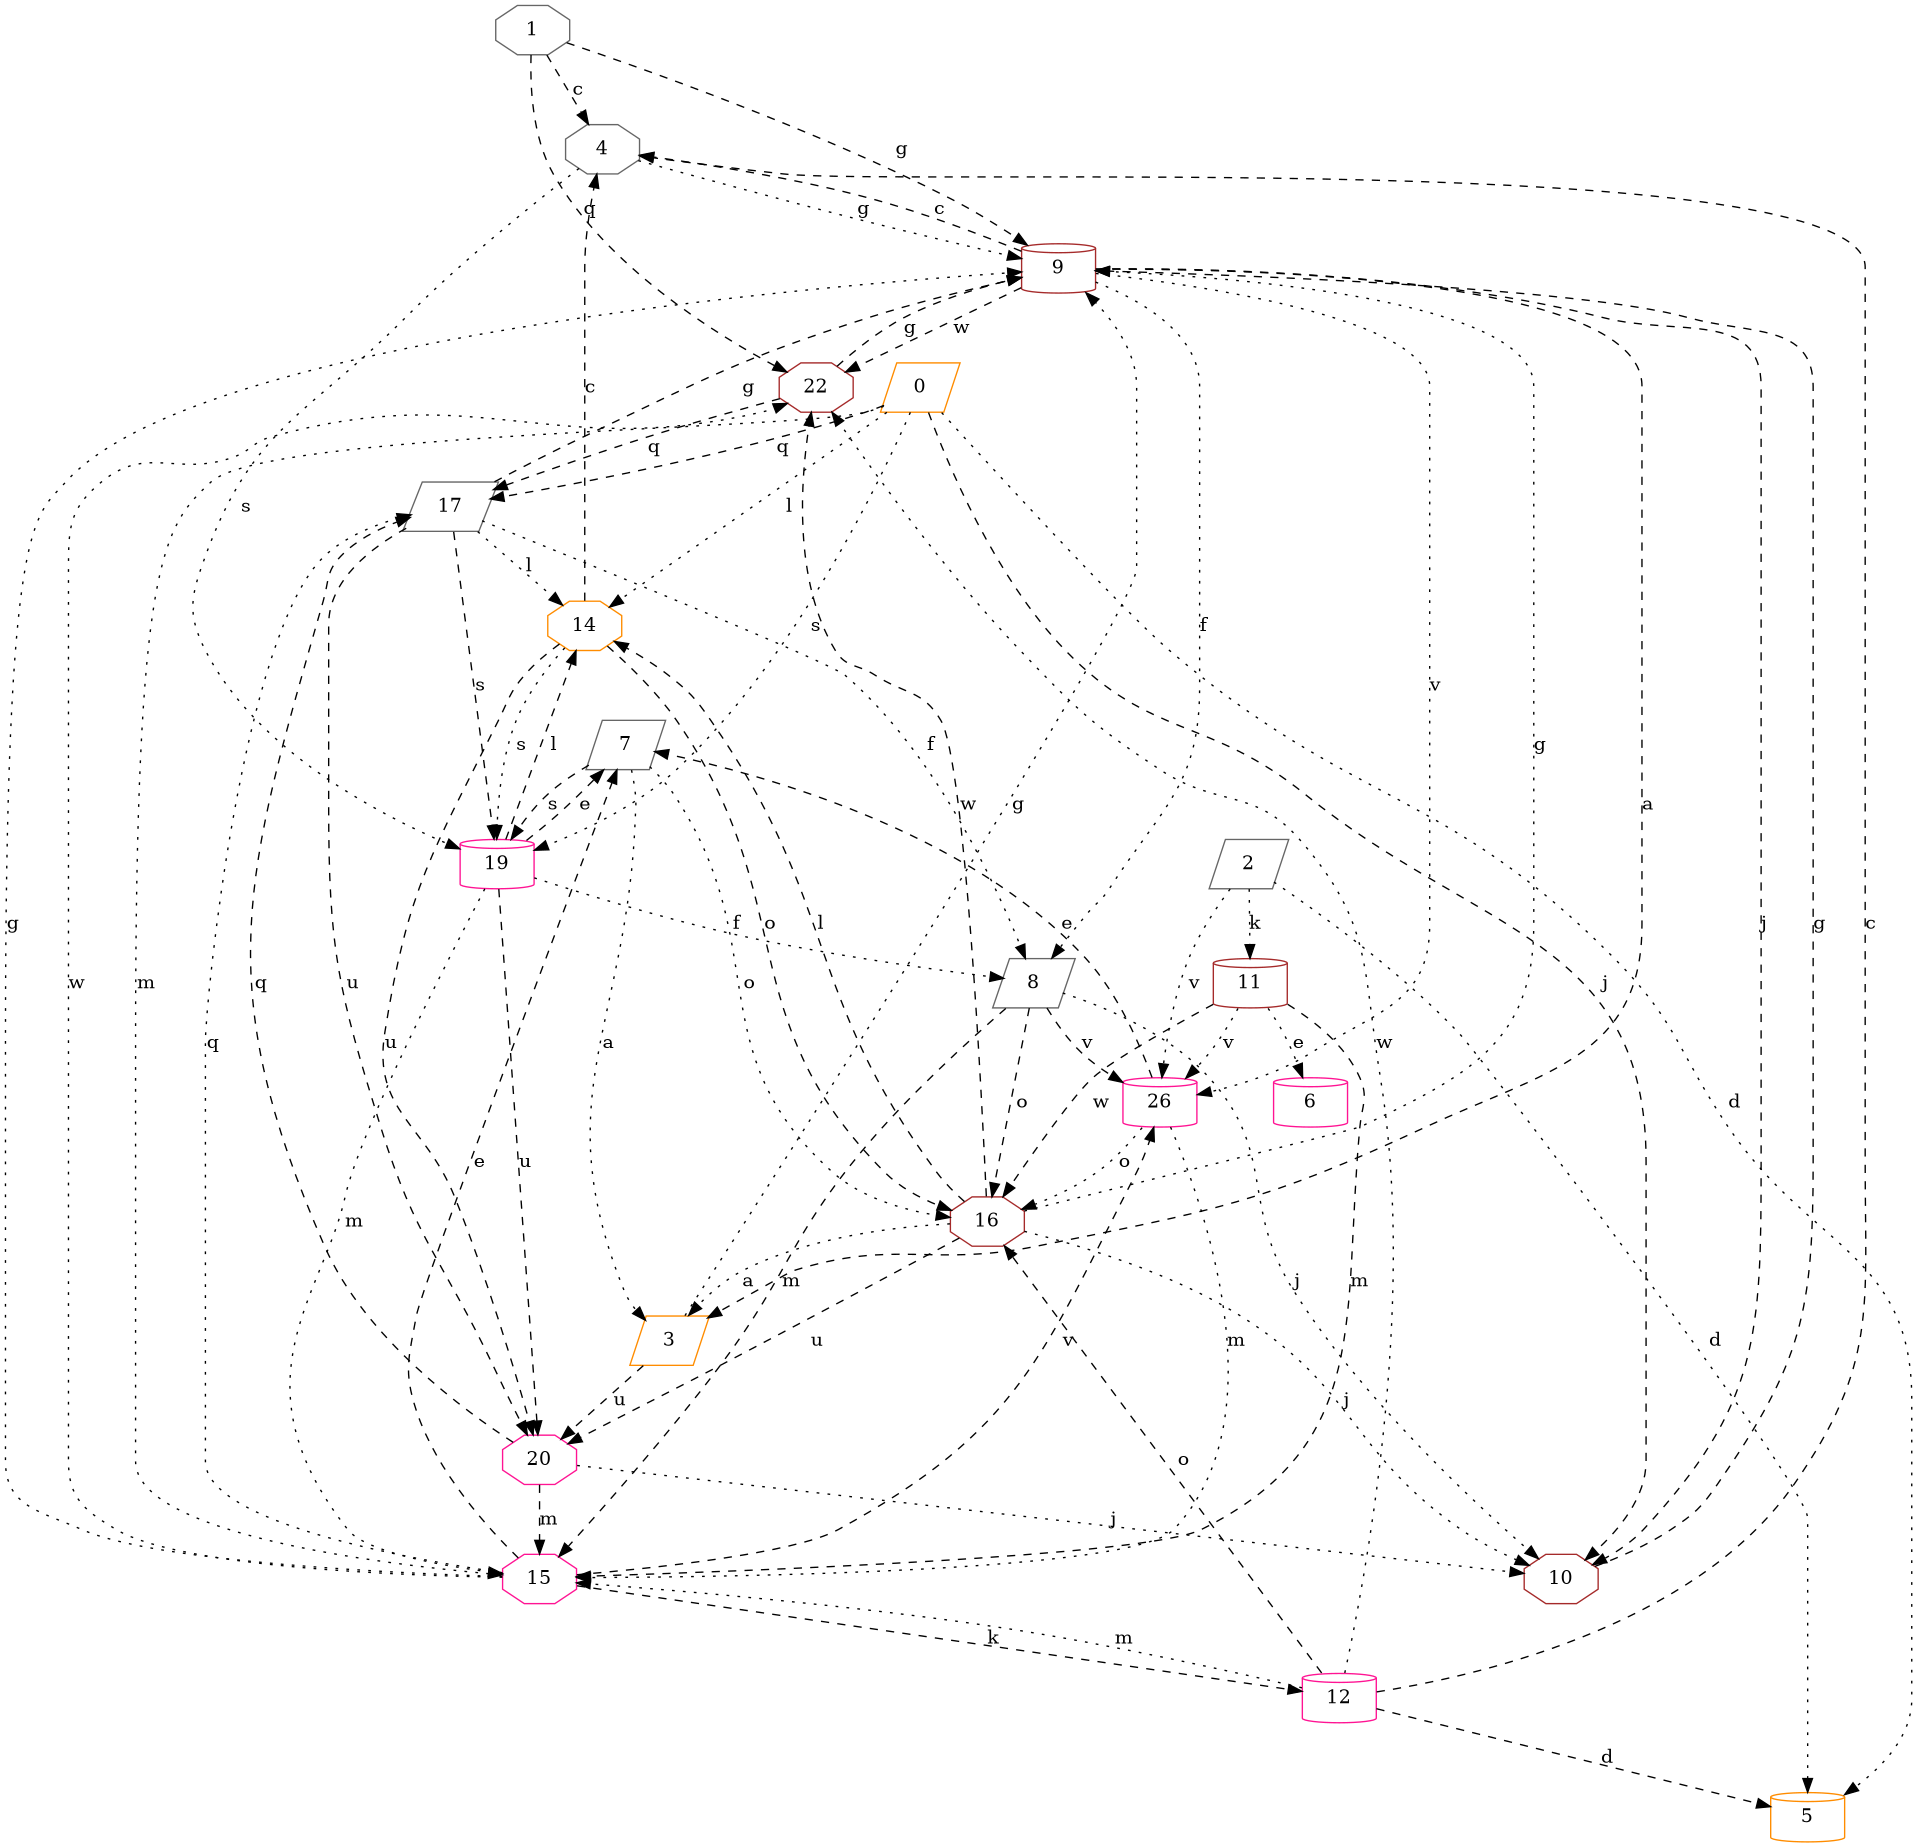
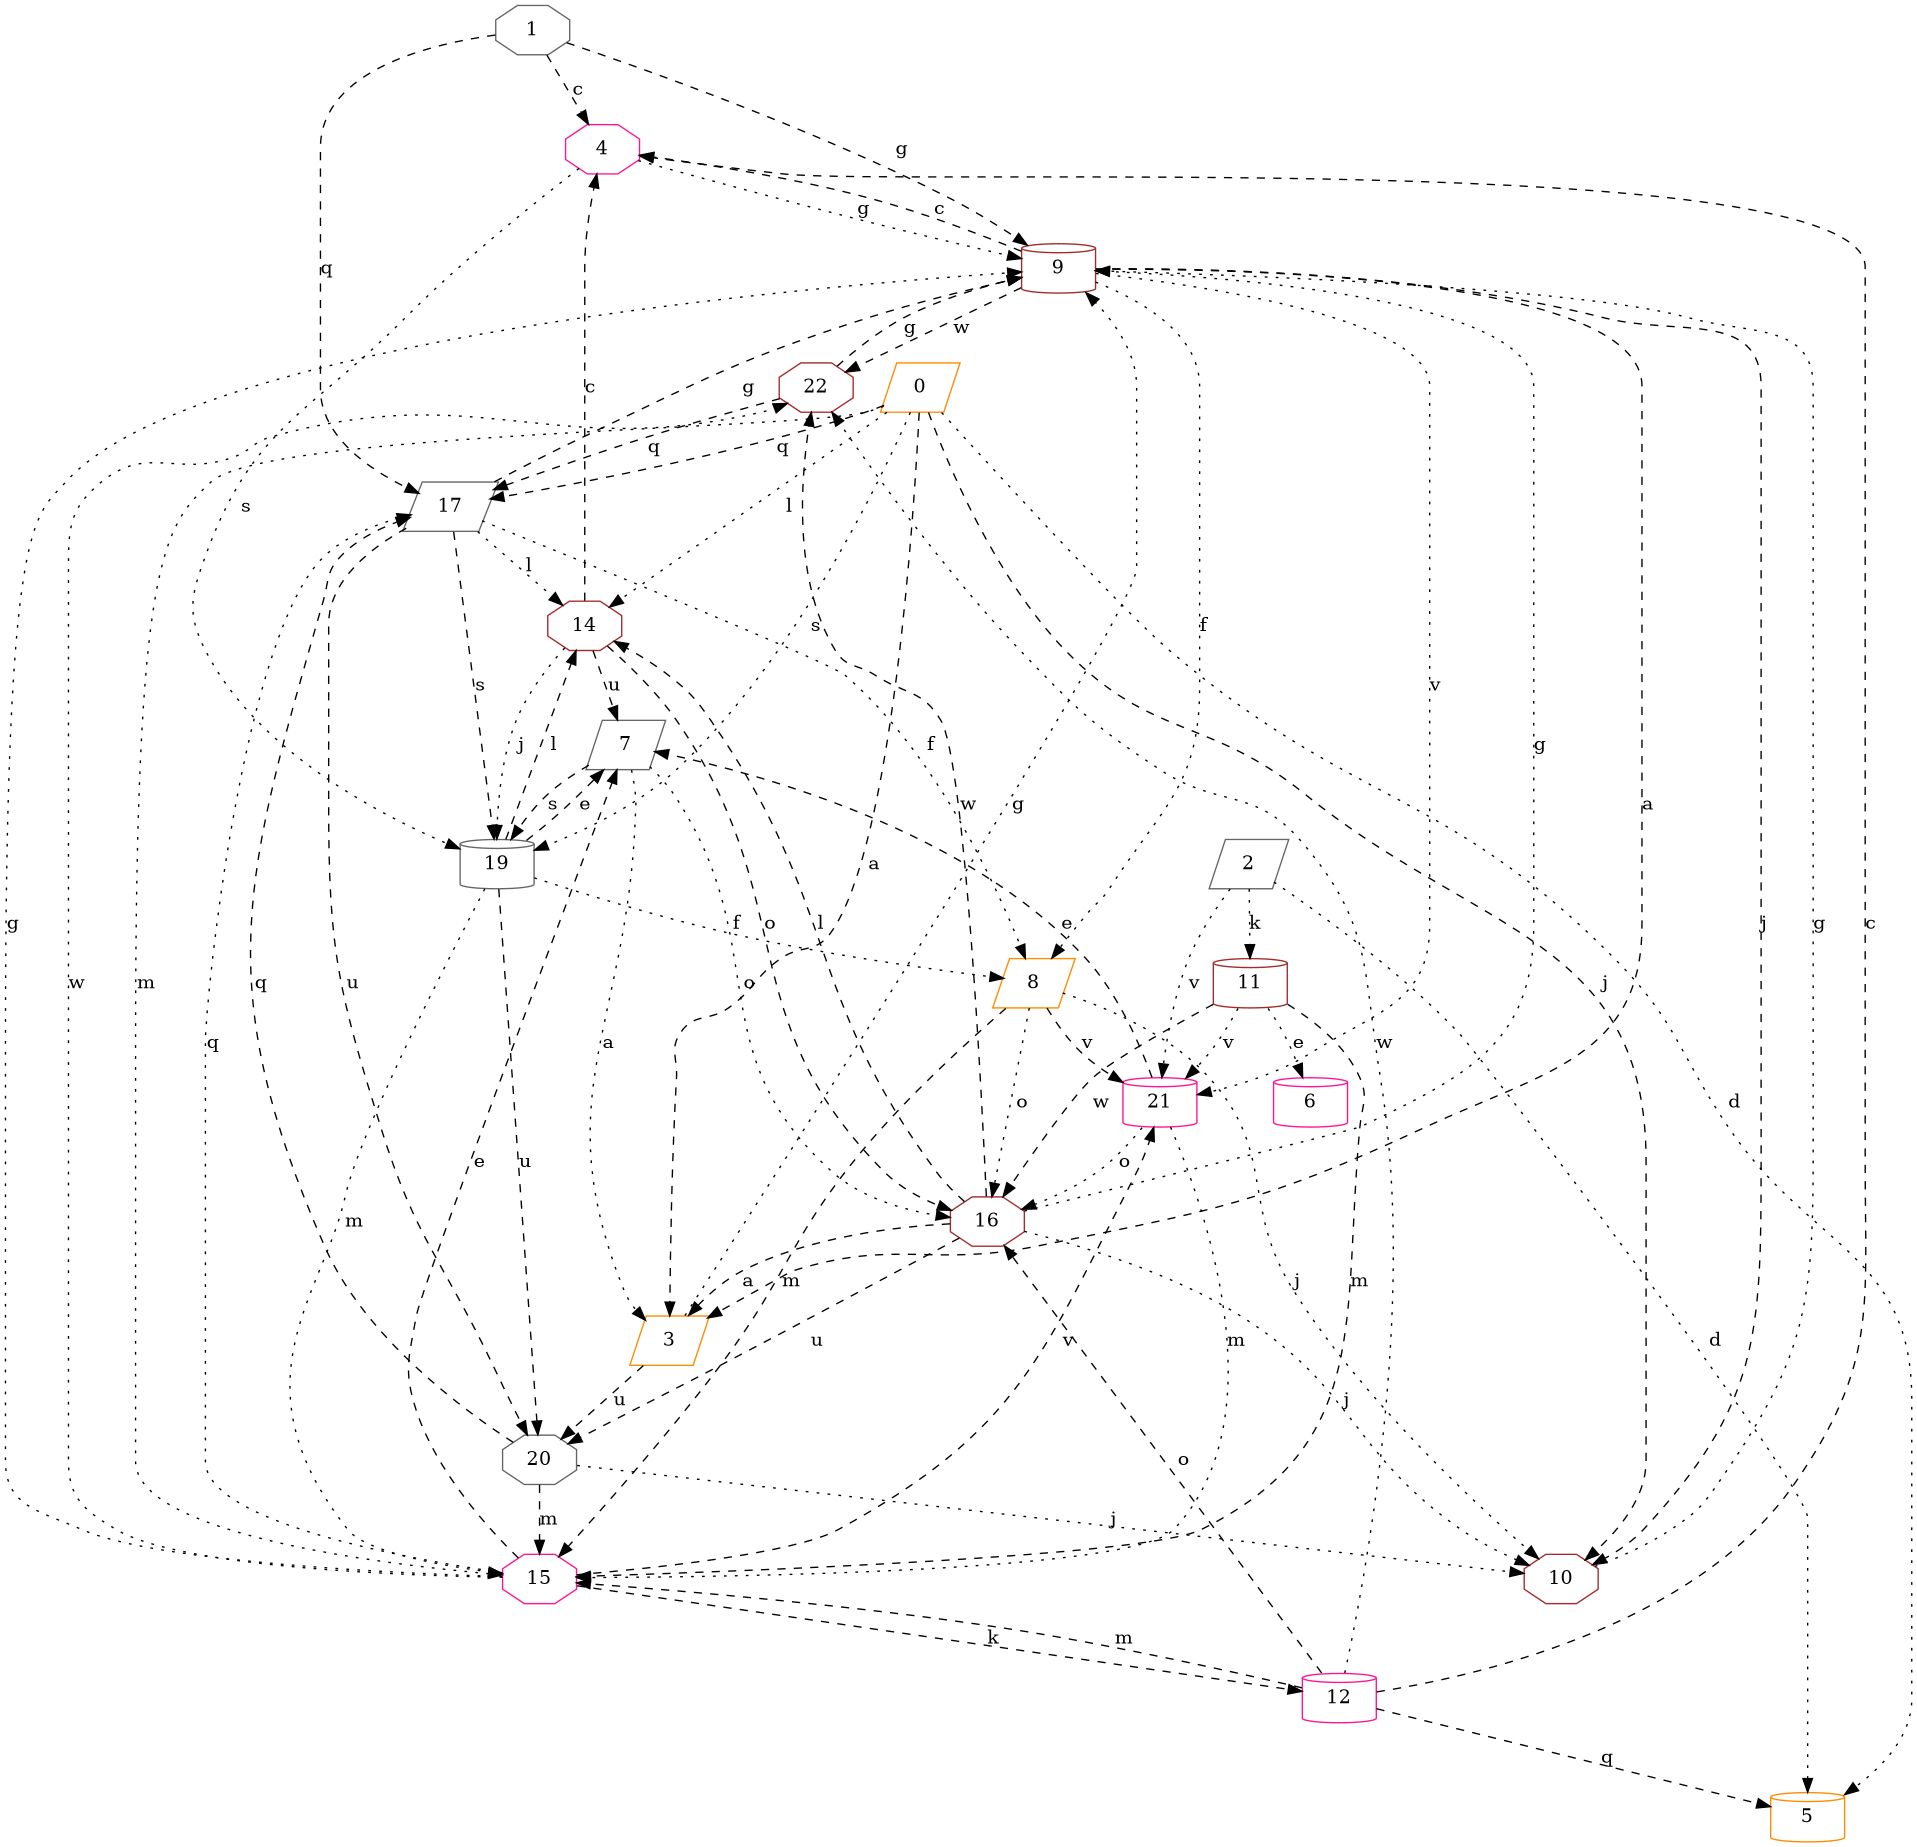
(603, 149) -> (603, 149)
(606, 243) -> (320, 224)
(585, 626) -> (585, 626)
(1813, 652) -> (1813, 652)
(522, 745) -> (522, 745)
(497, 864) -> (497, 864)
none -> (848, 899)
(1034, 983) -> (1034, 983)
(386, 1026) -> (603, 679)
(1012, 1095) -> (1012, 1095)
(1160, 1102) -> (1160, 1102)
(816, 1244) -> (816, 1244)
(540, 1460) -> (540, 1460)
(949, 1620) -> (949, 1620)
(1608, 1758) -> (1608, 1758)
